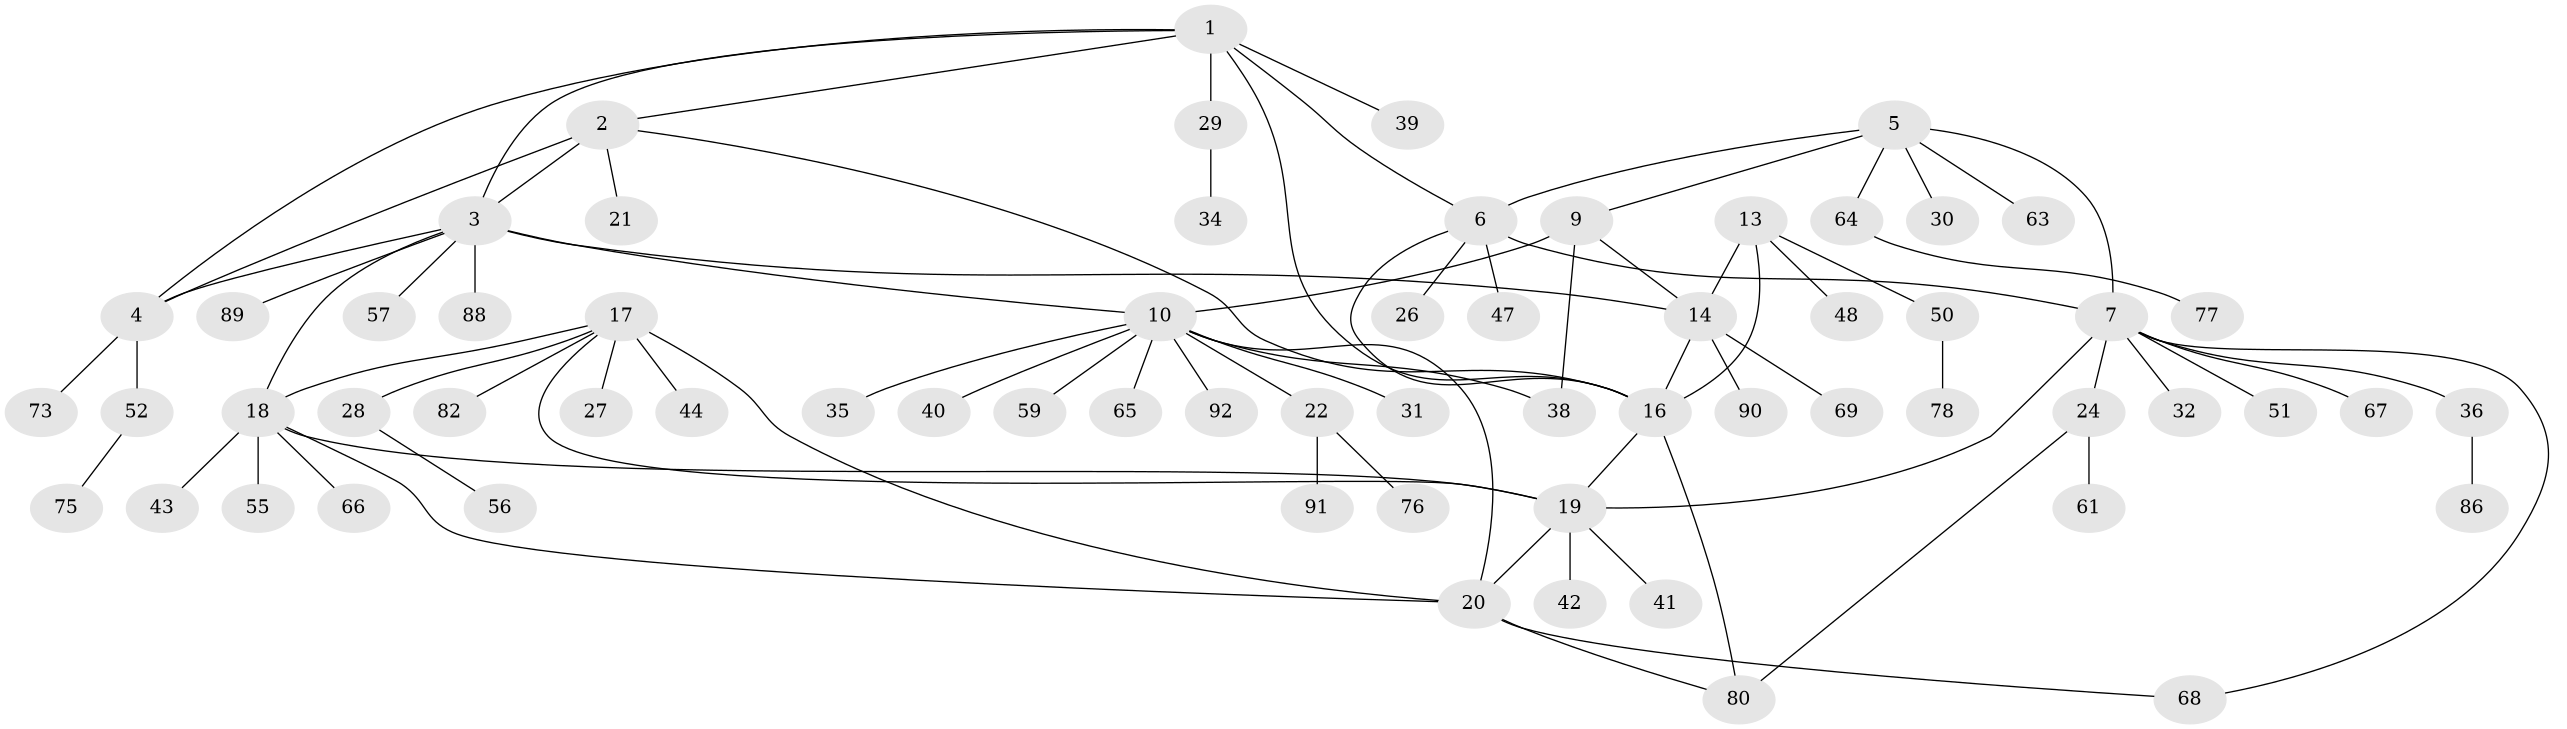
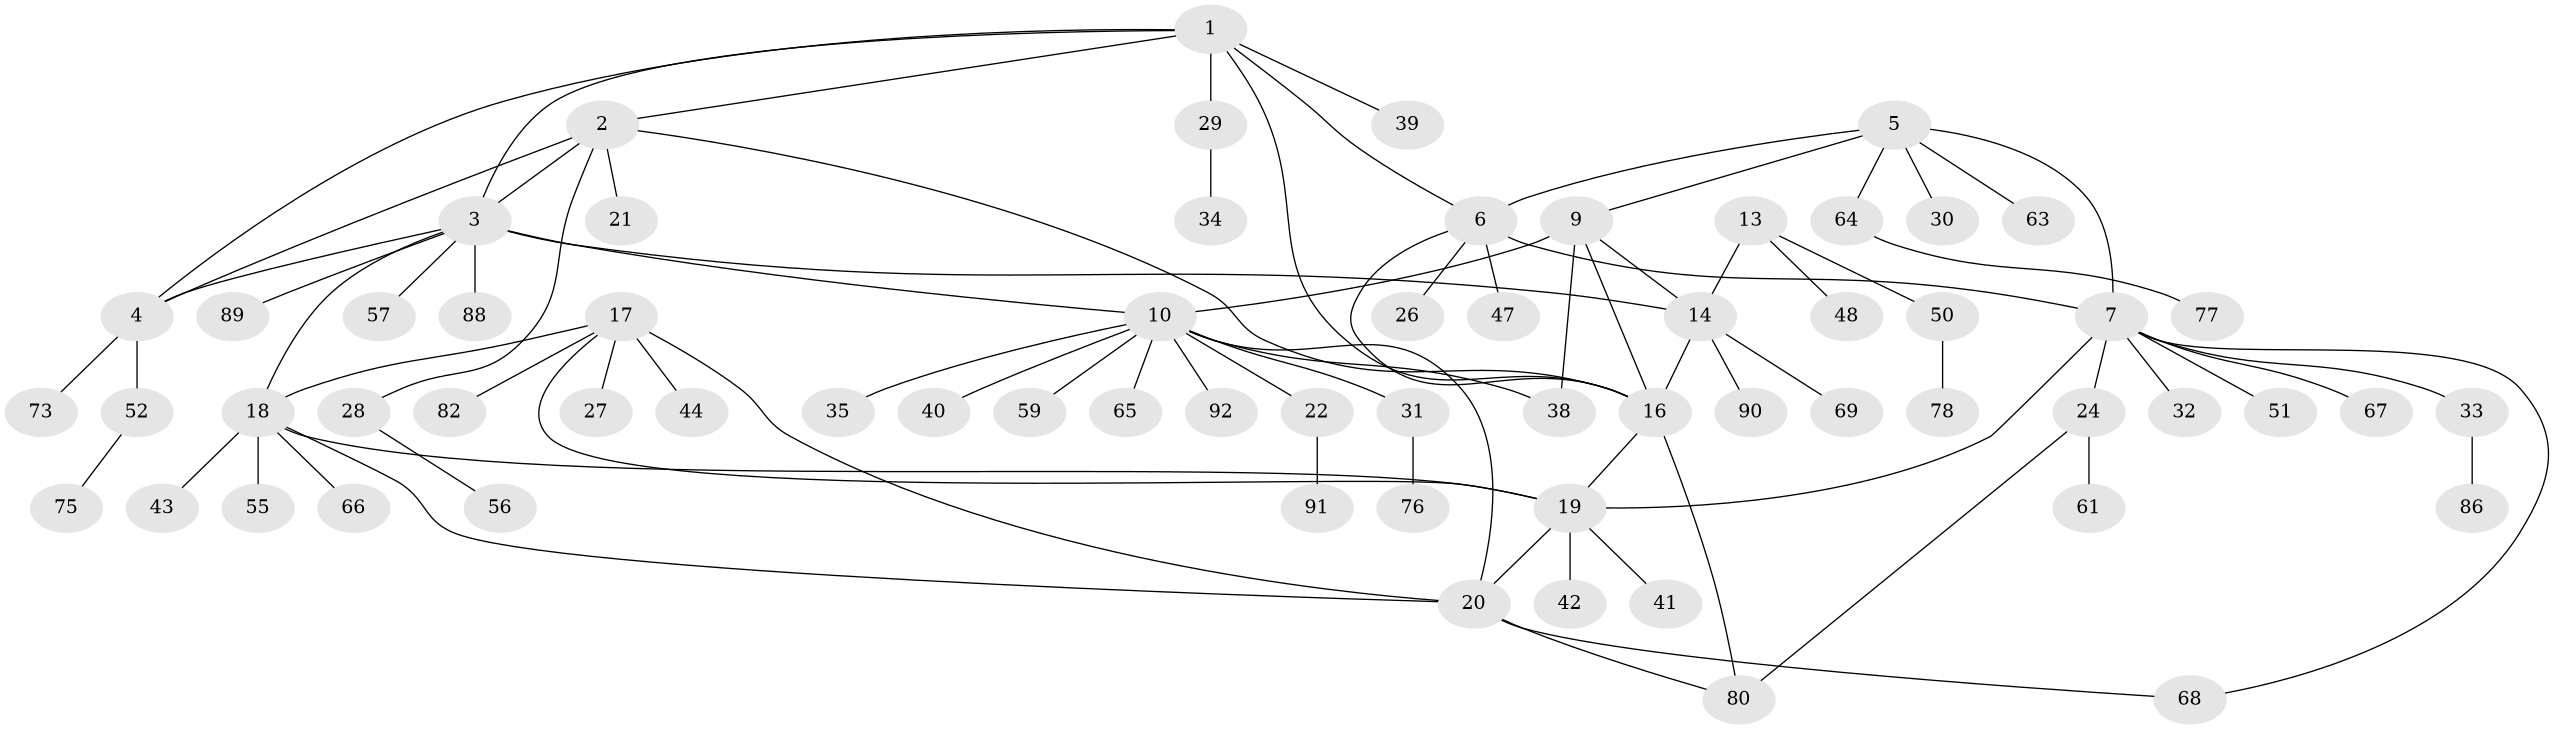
(1750, 336) -> (1616, 317)
(487, 363) -> (539, 320)
(2472, 412) -> (2472, 412)
(1365, 460) -> (1413, 461)
